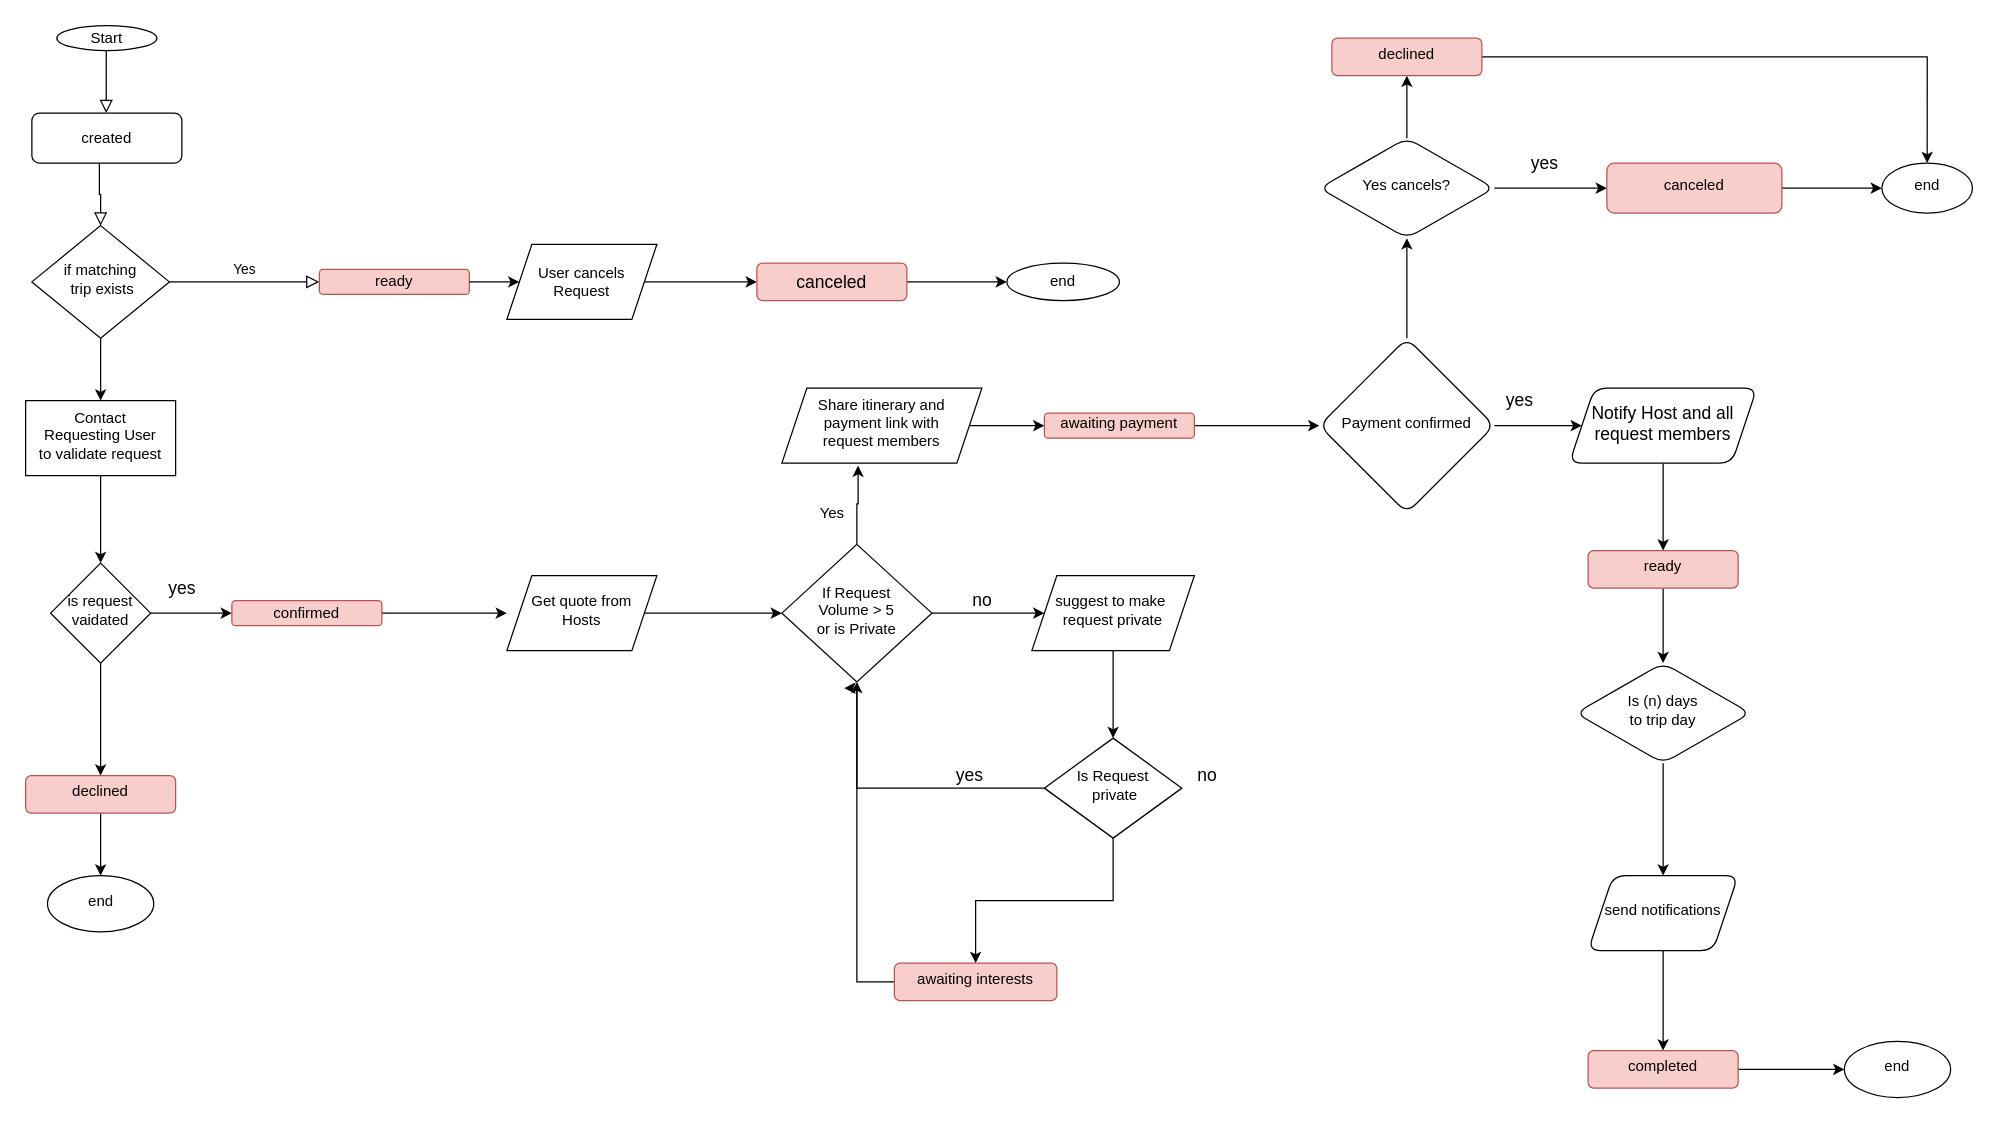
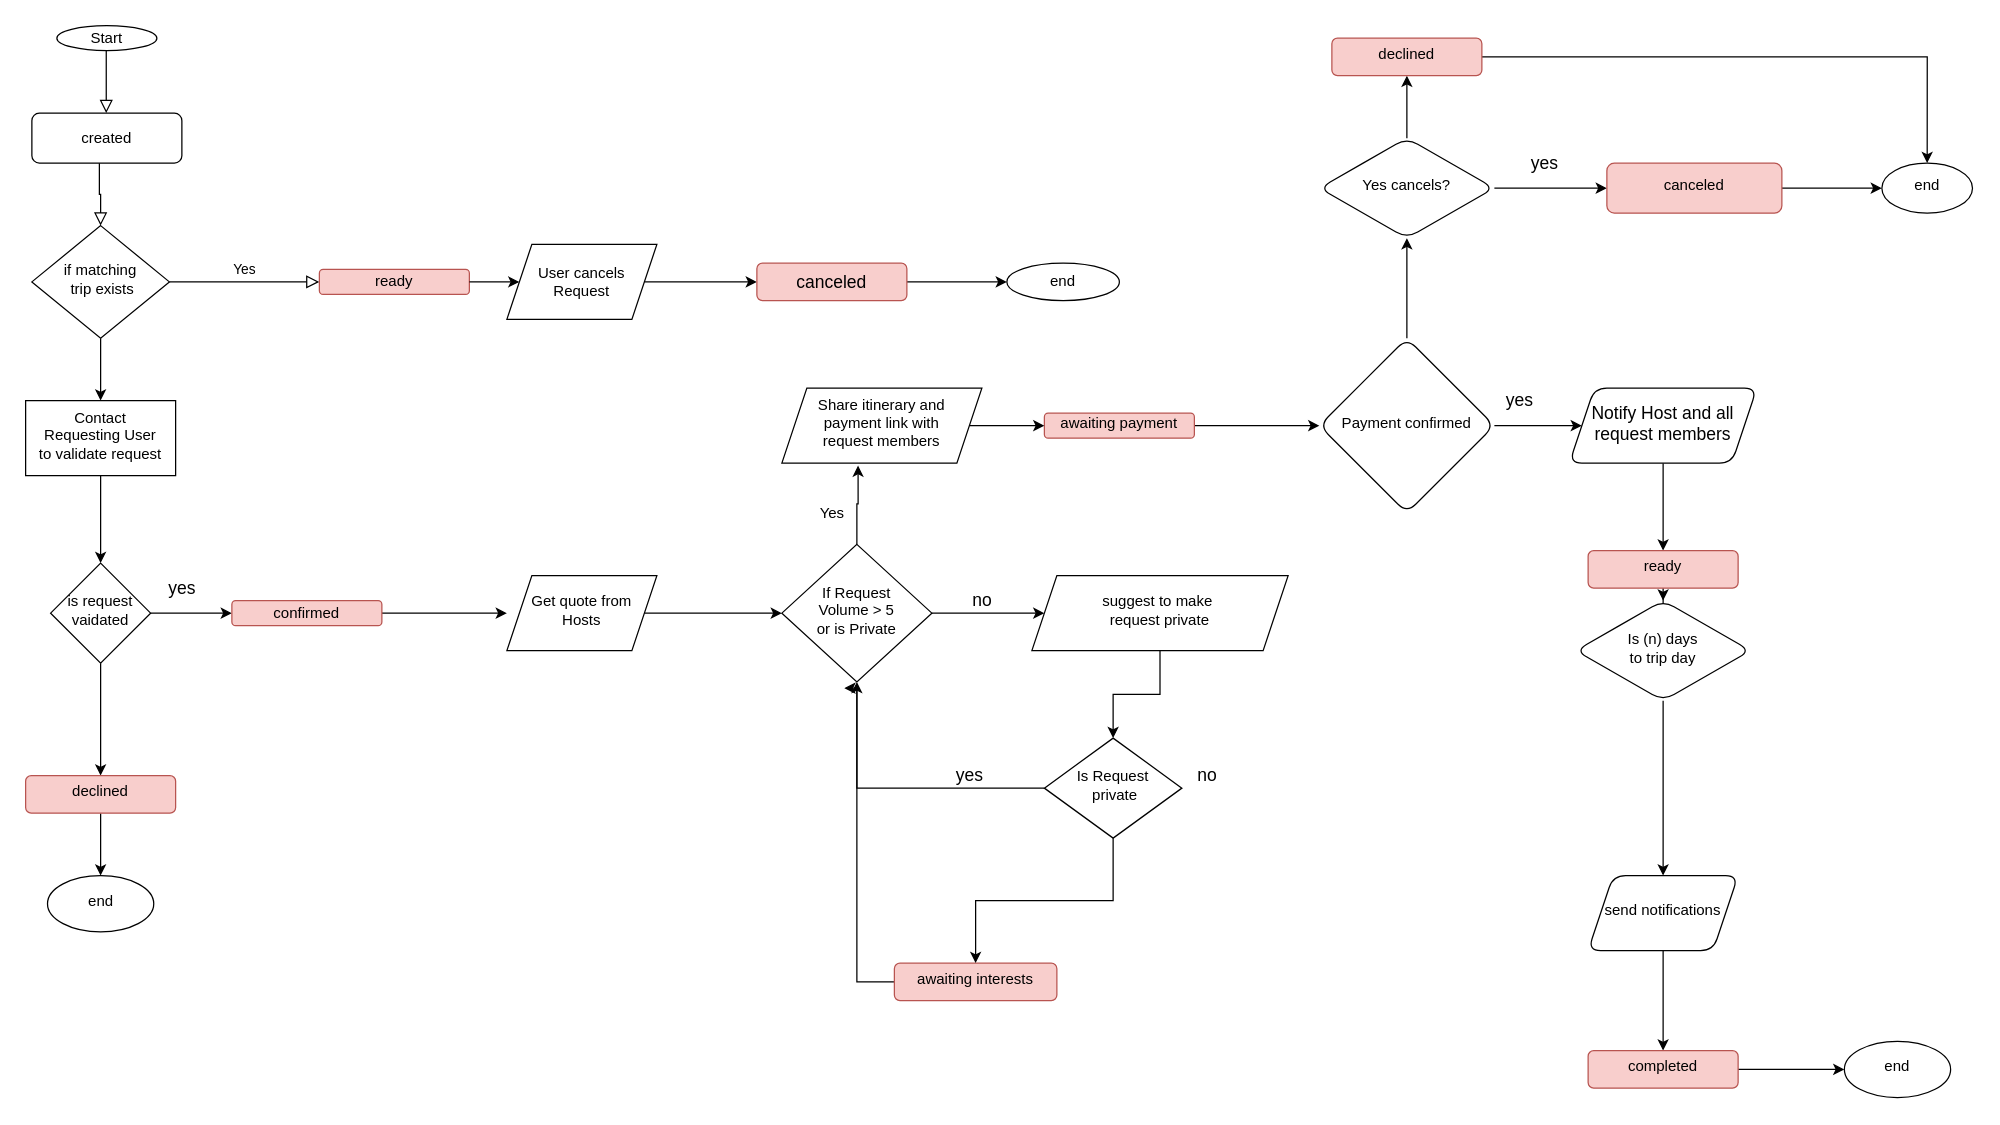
(1113, 613) -> (1160, 613)
(1663, 713) -> (1663, 651)
